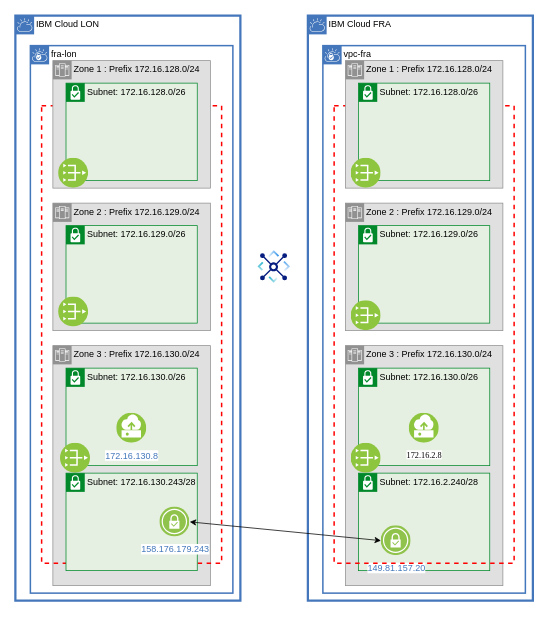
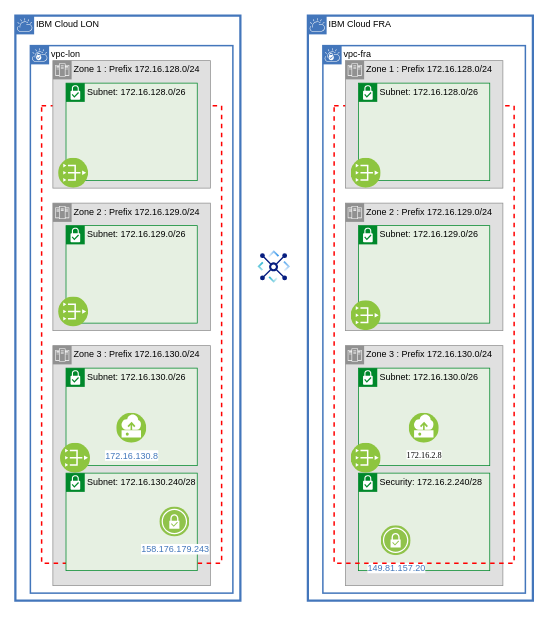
(68, 55) -> (68, 55)
(145, 482) -> (145, 482)
(432, 482) -> (436, 482)
(285, 531) -> none
